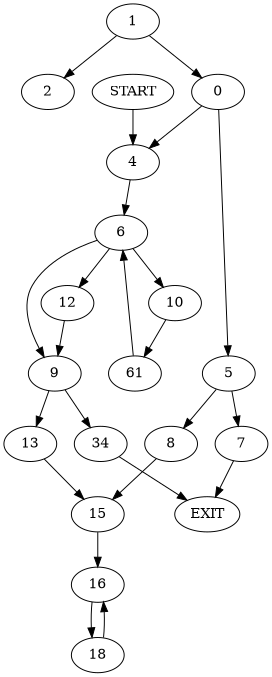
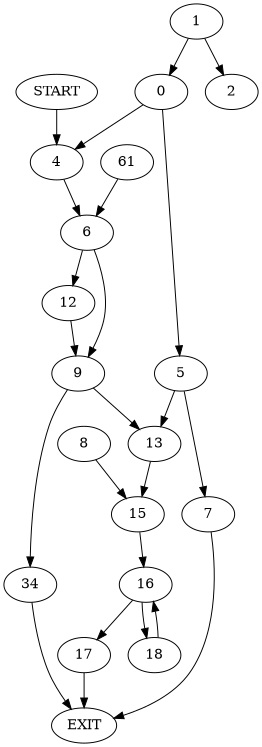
(175, 303) -> none
(203, 405) -> (170, 404)
none -> (84, 655)
